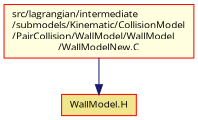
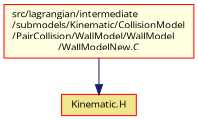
(99, 105) -> (99, 105)
